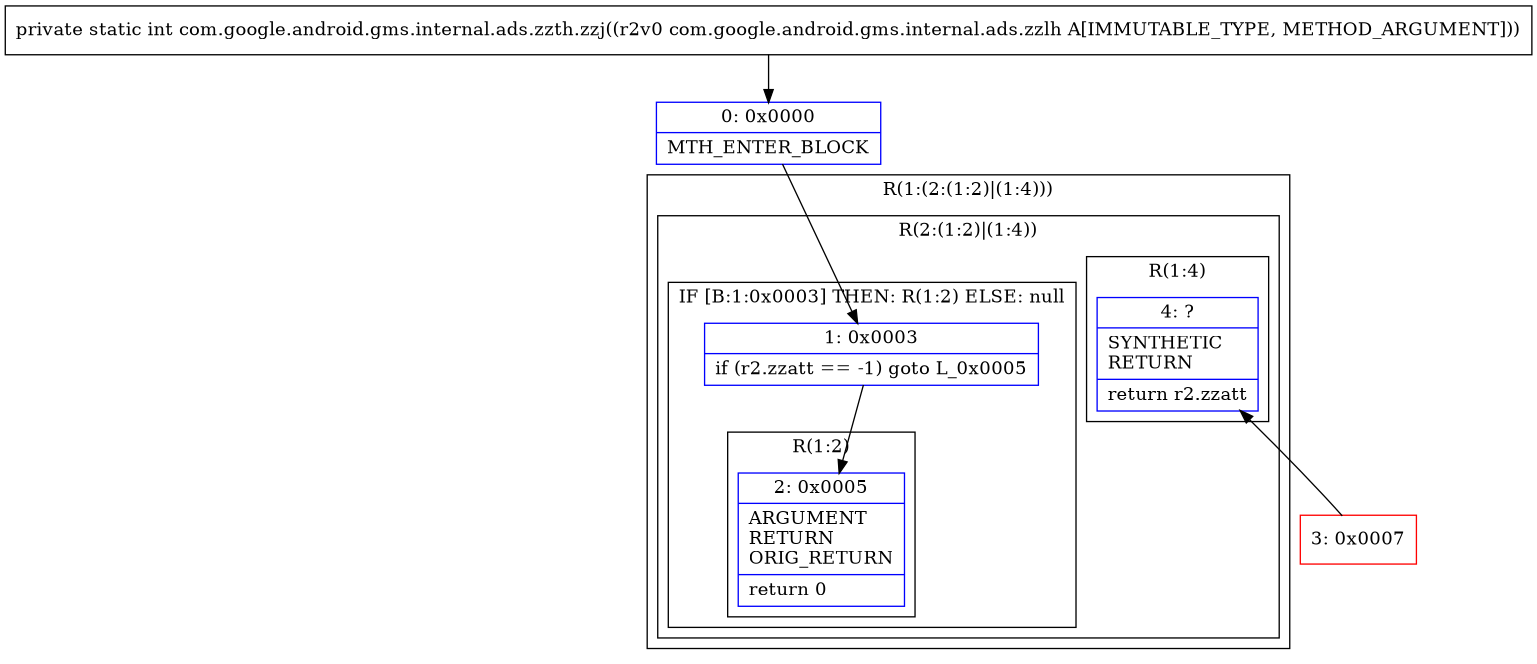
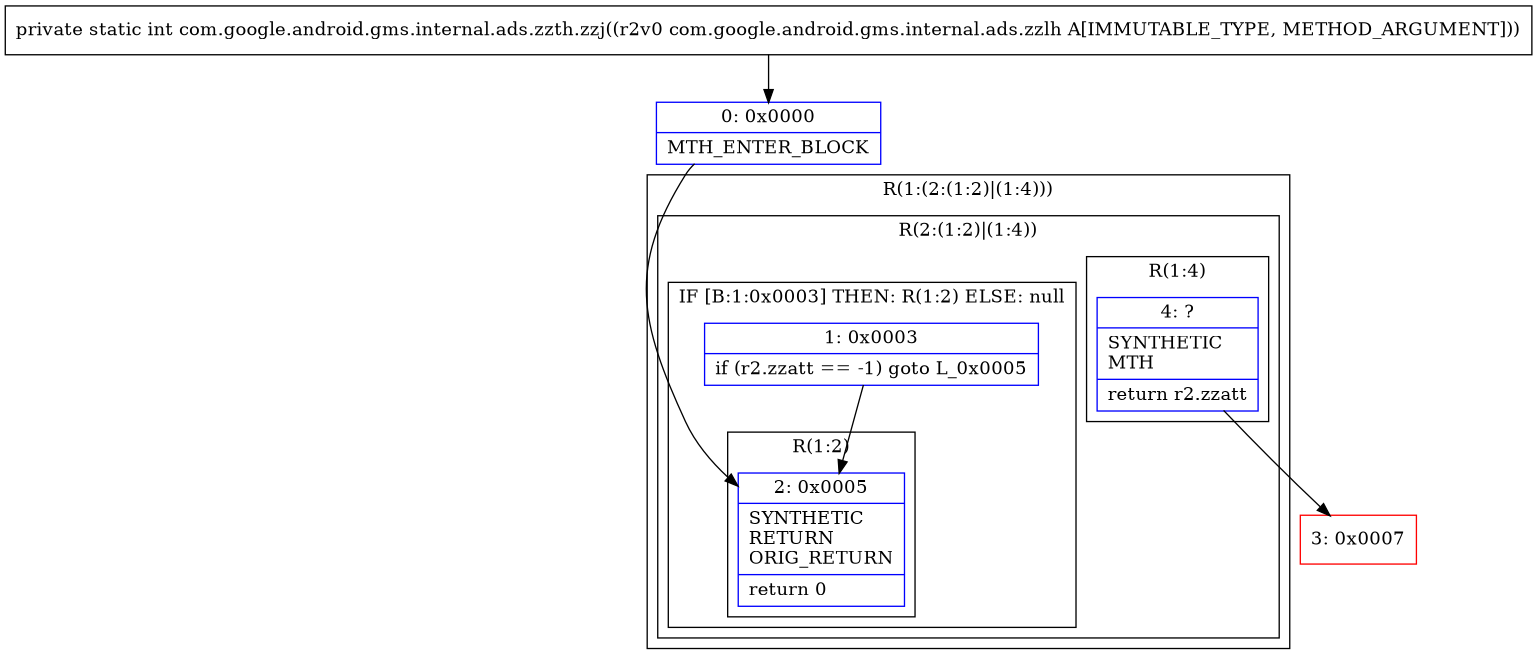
(817, 238) -> (679, 407)
(1151, 363) -> (1131, 363)
(1299, 470) -> (1271, 459)
(808, 519) -> (807, 519)
